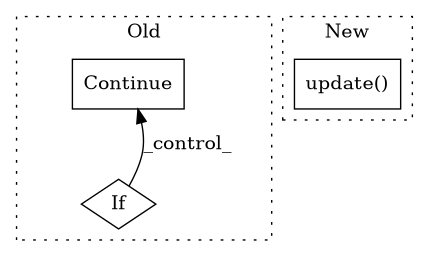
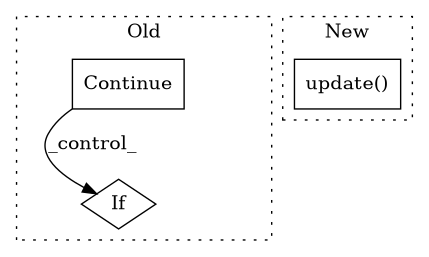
(142, 155) -> (46, 152)
